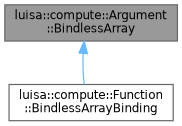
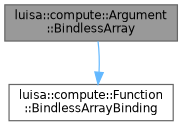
(83, 69) -> (99, 57)
